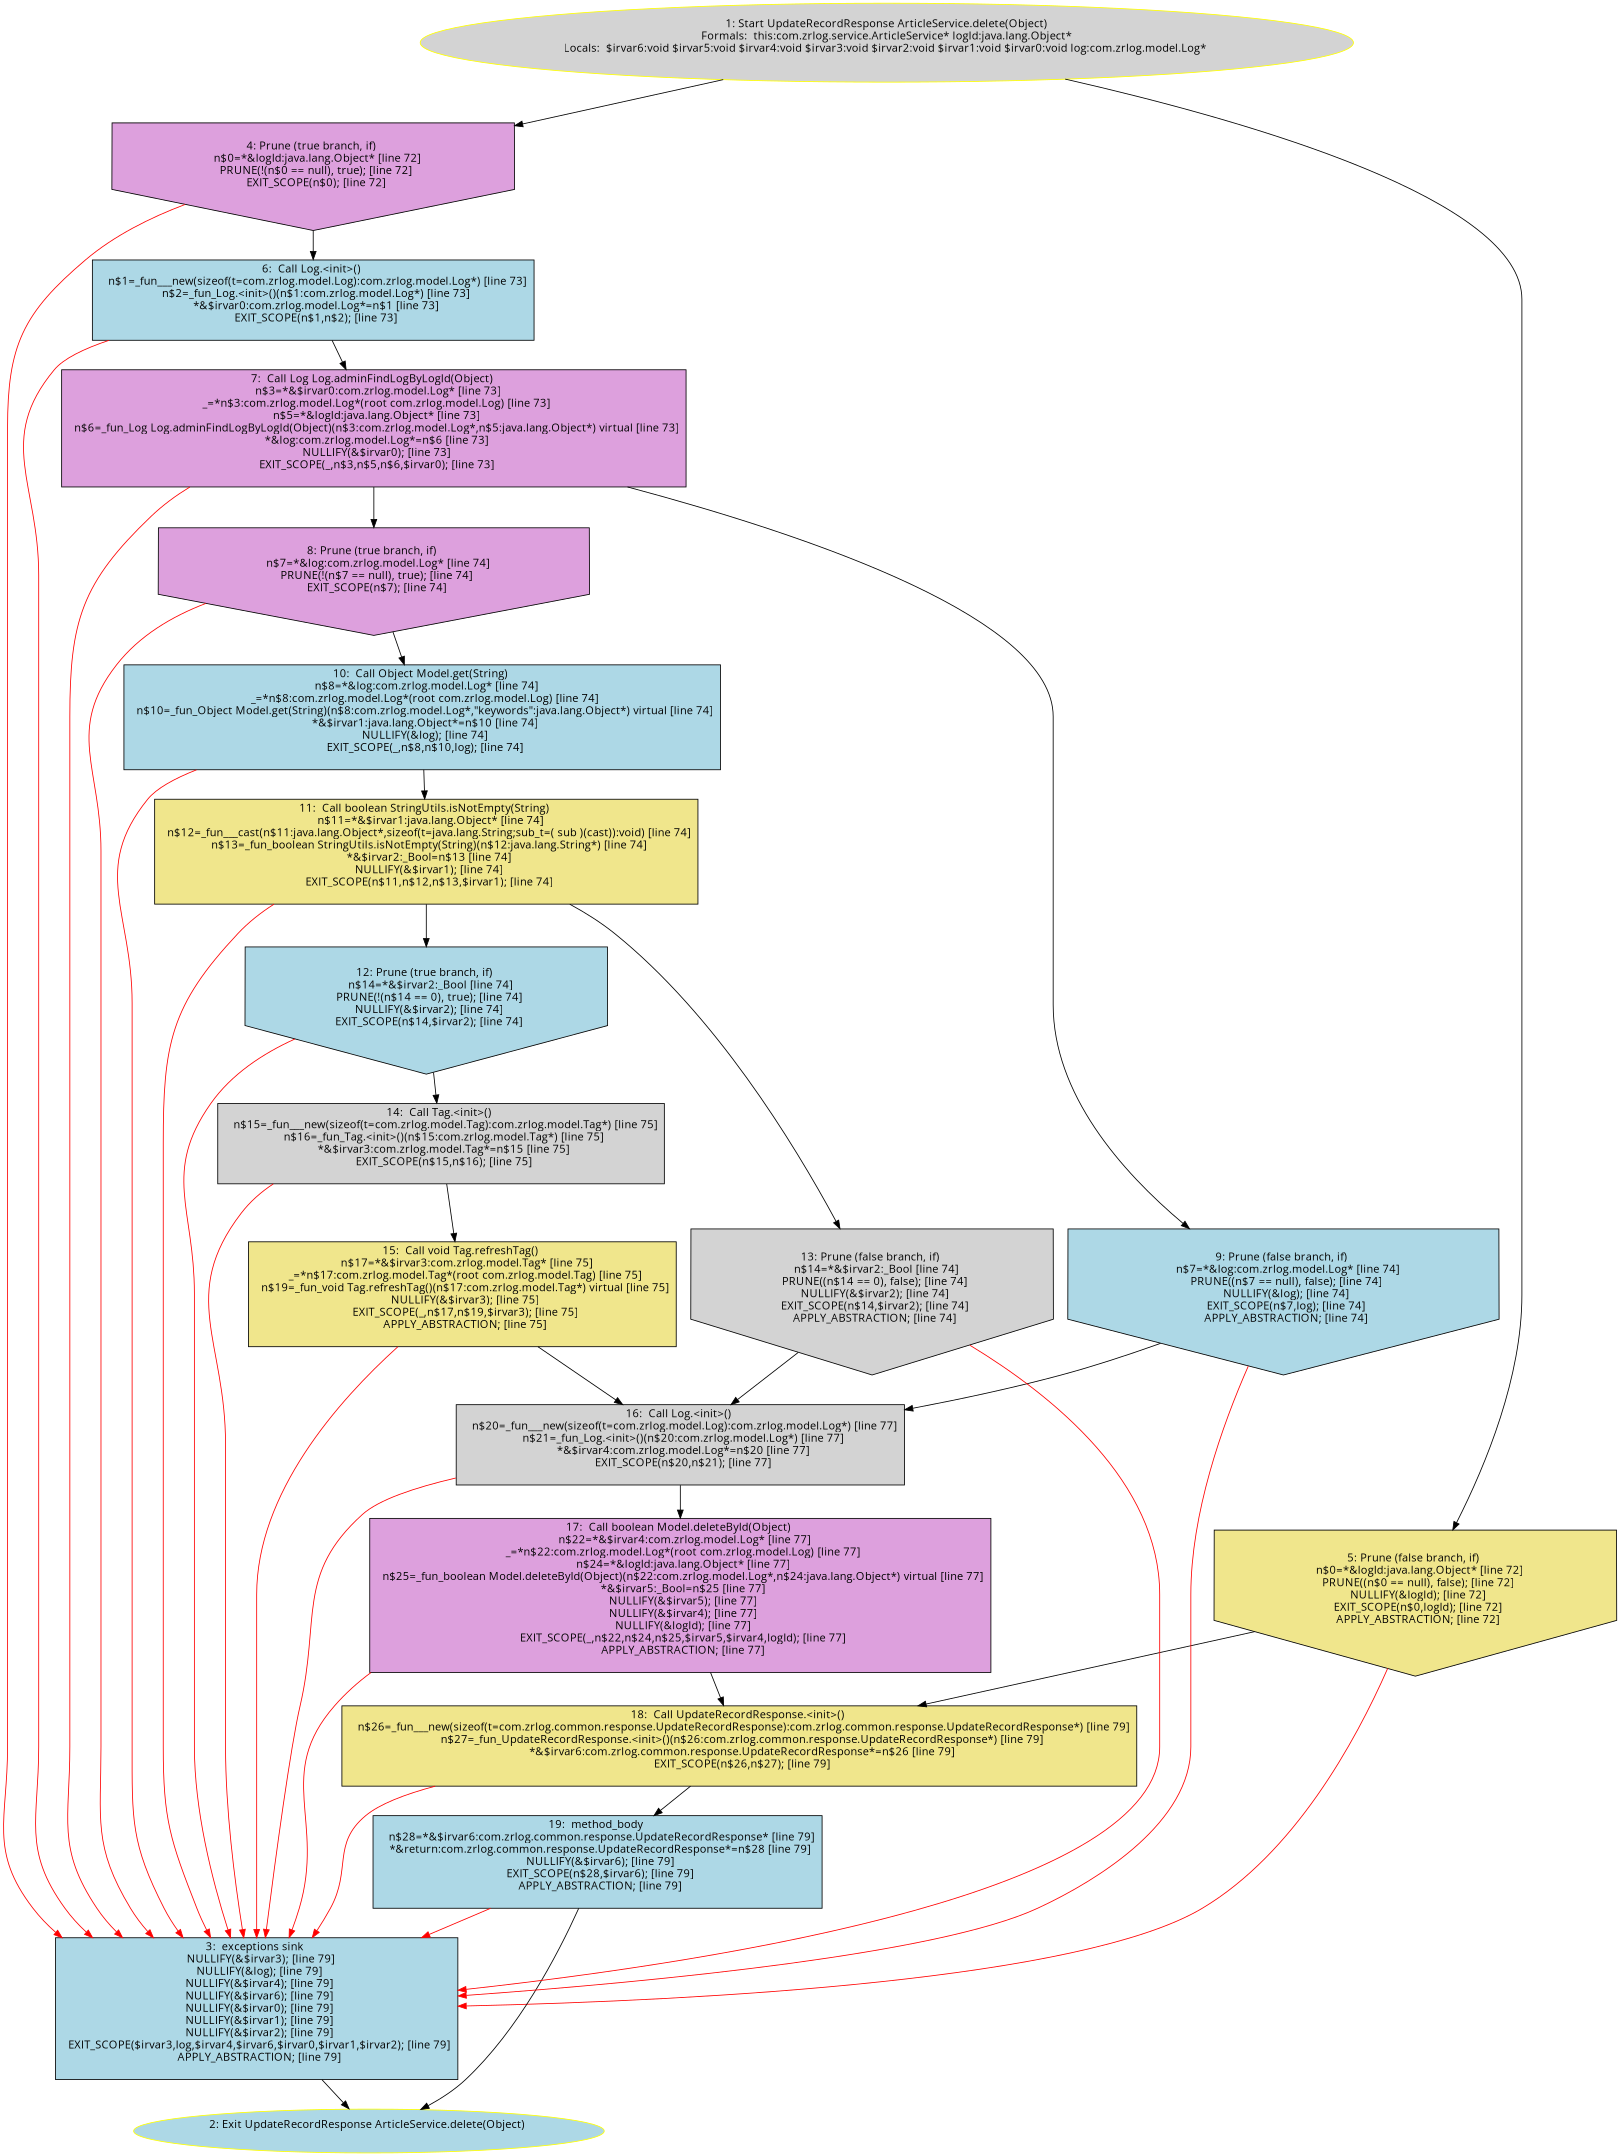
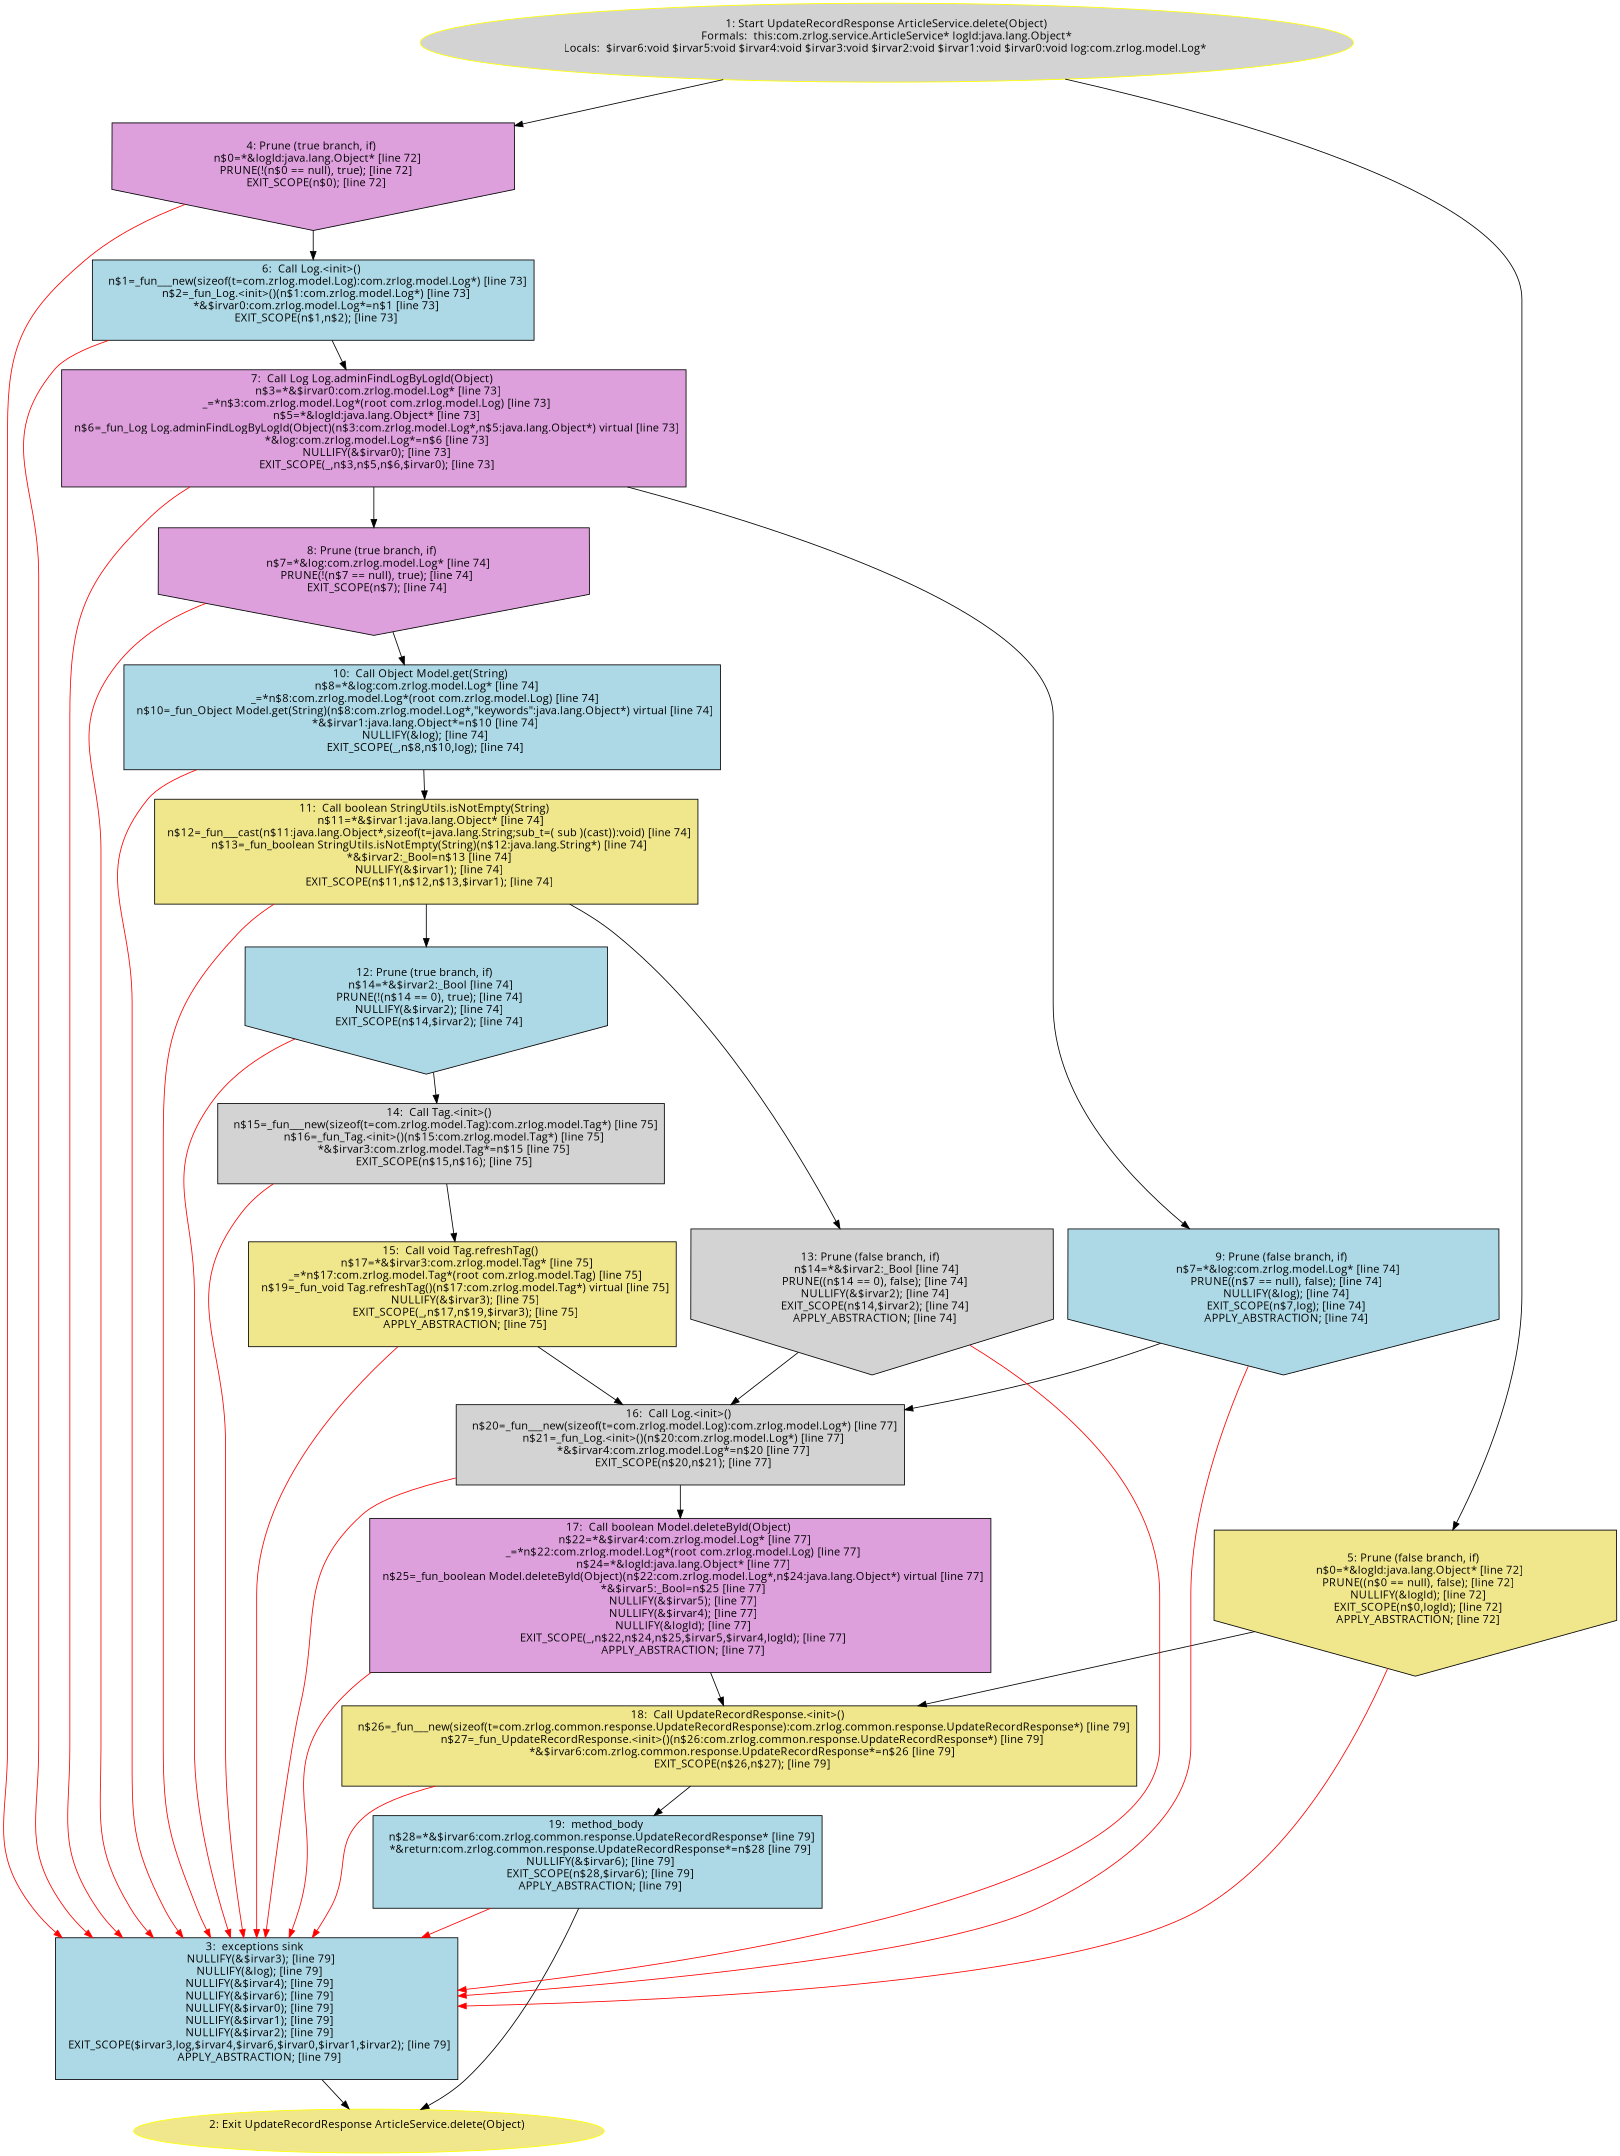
(369, 2131) -> (369, 2131)
